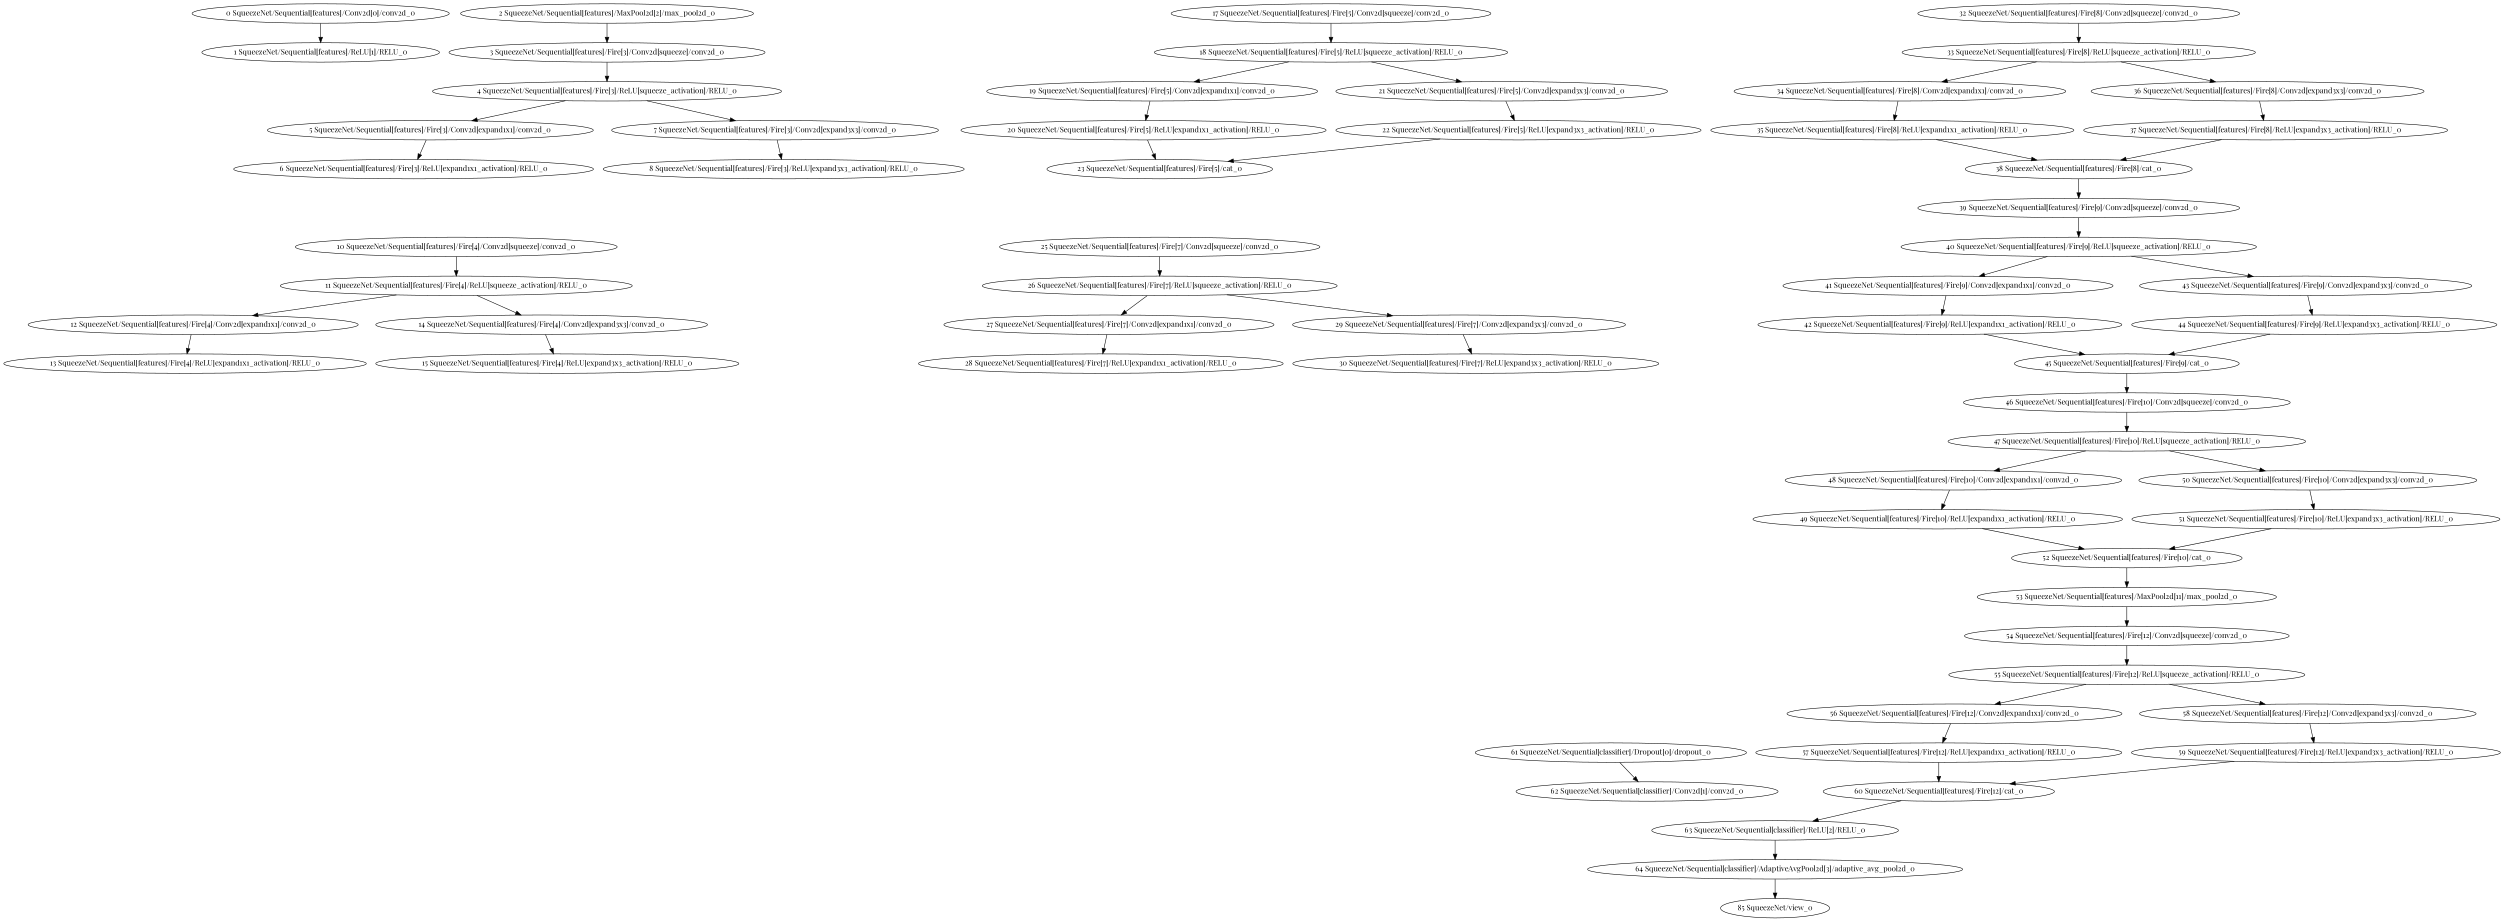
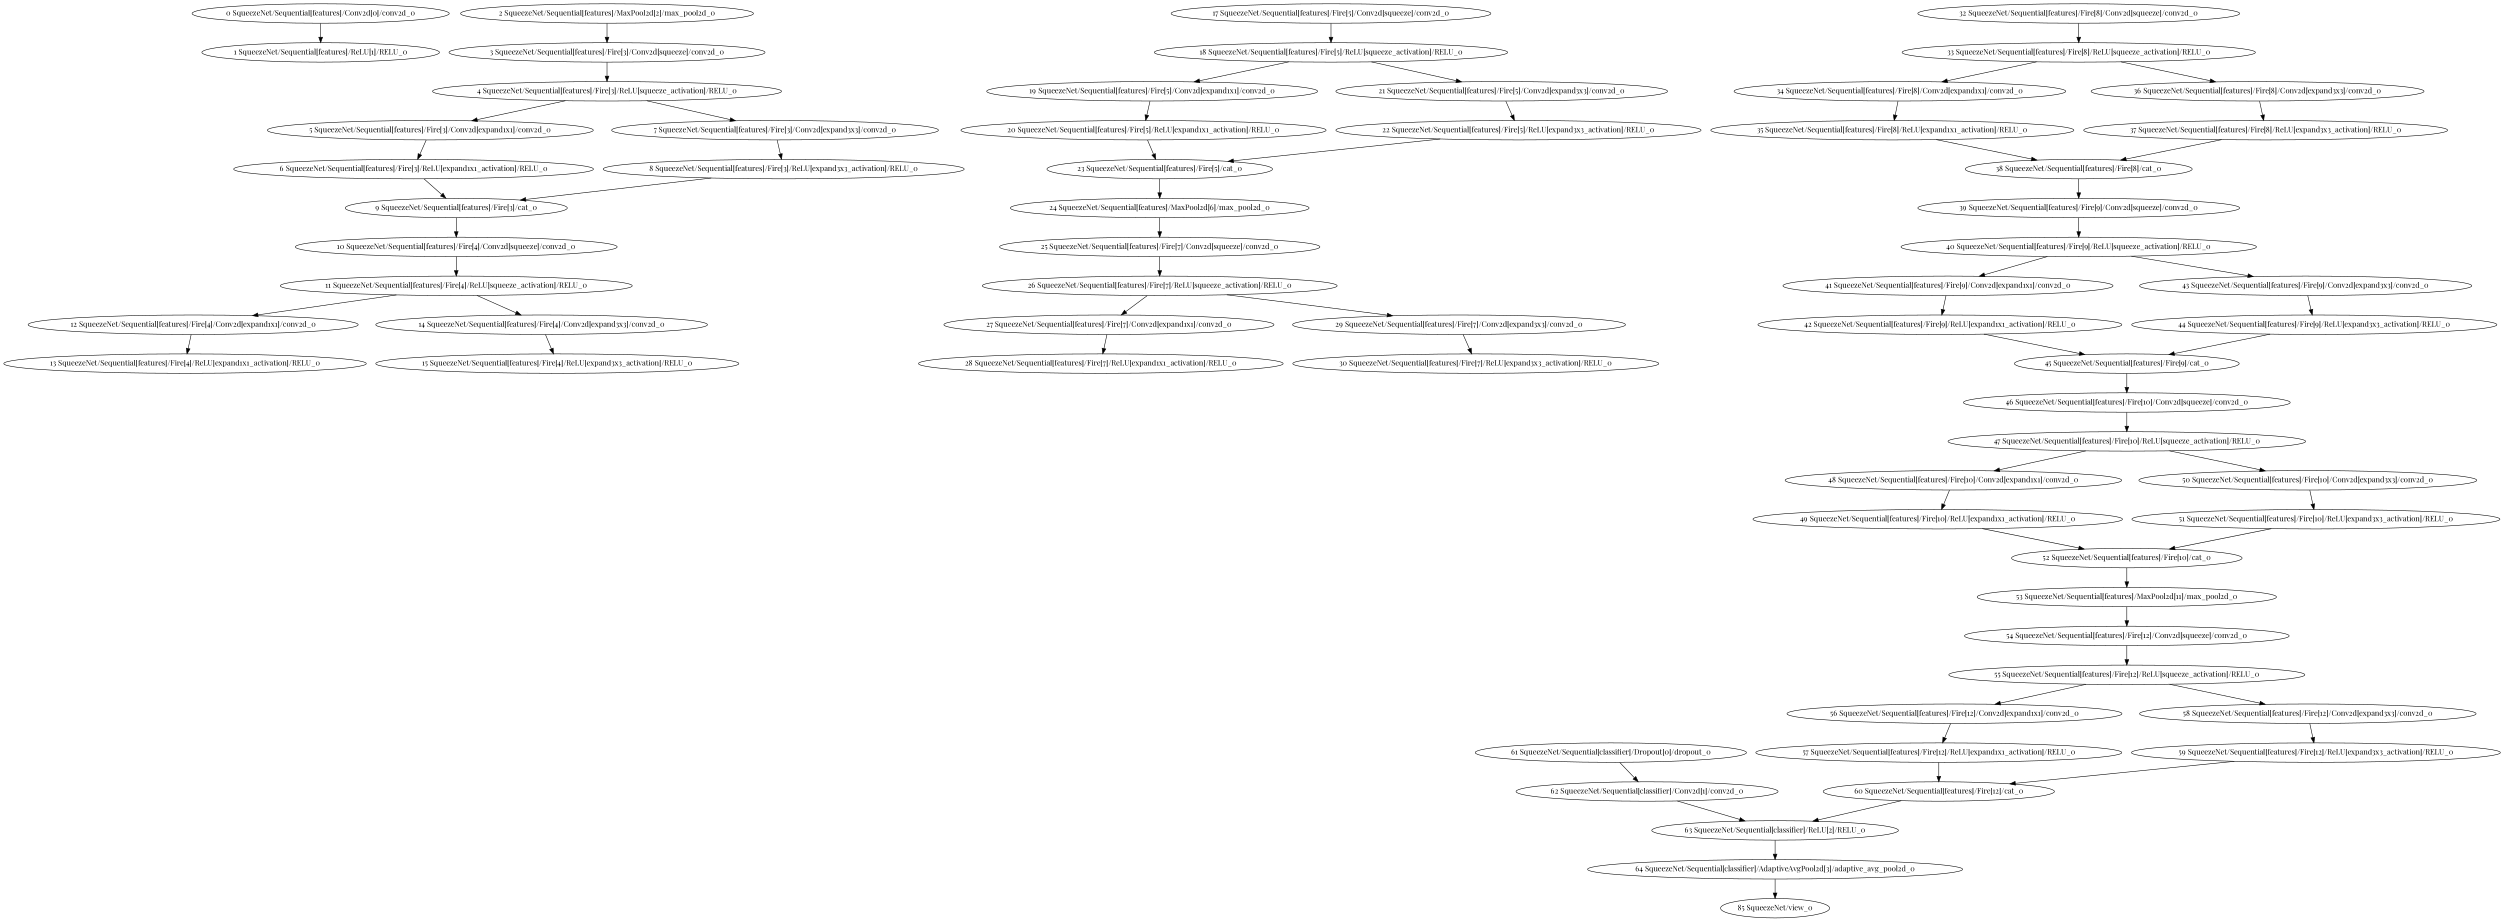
none -> (456, 208)
none -> (1160, 208)
none -> (1708, 810)
